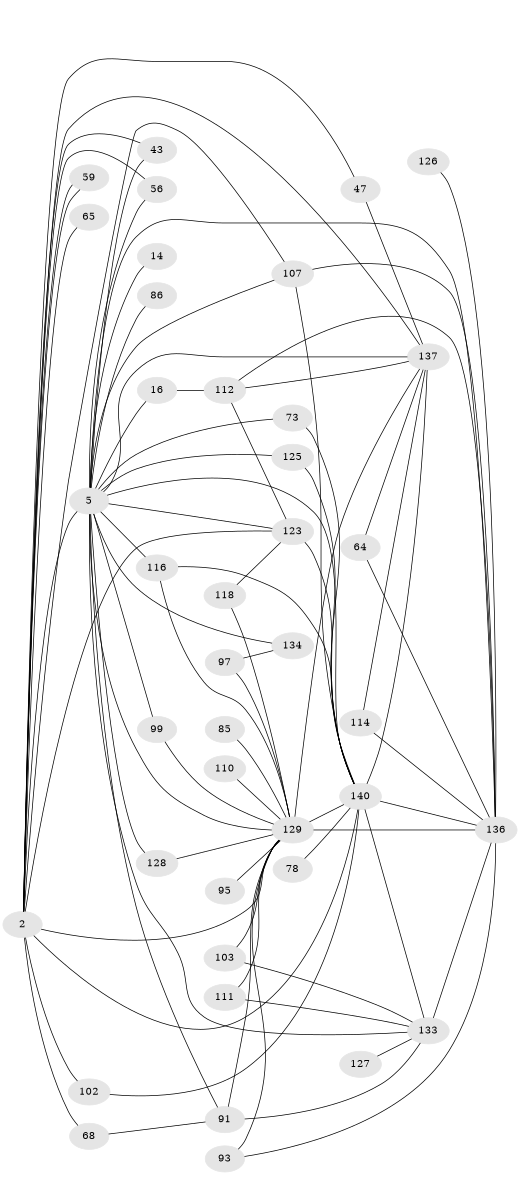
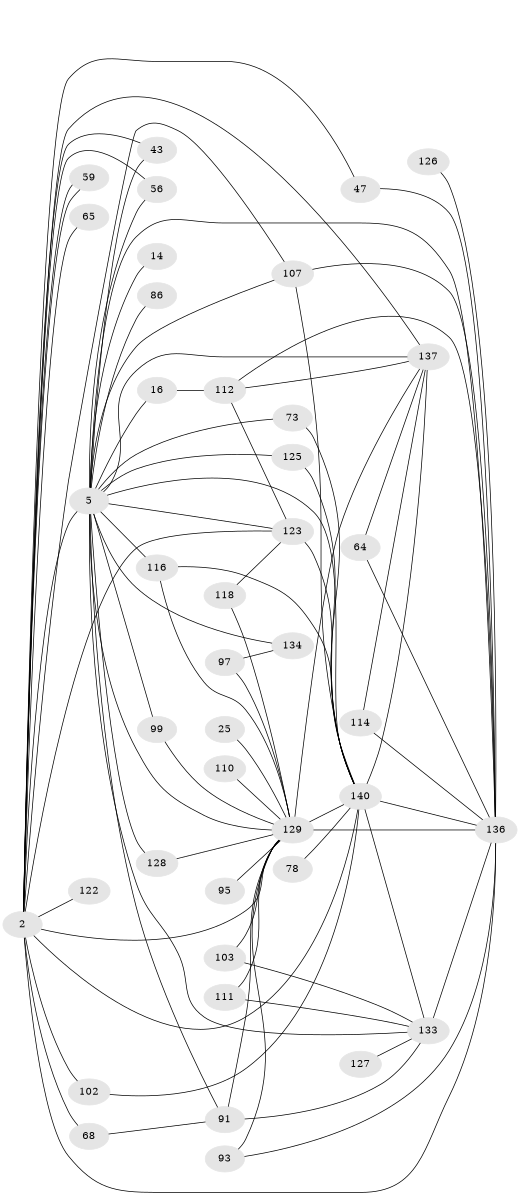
(394, 273) -> (485, 475)
(225, 730) -> (225, 730)
none -> (89, 891)
none -> (297, 1192)
